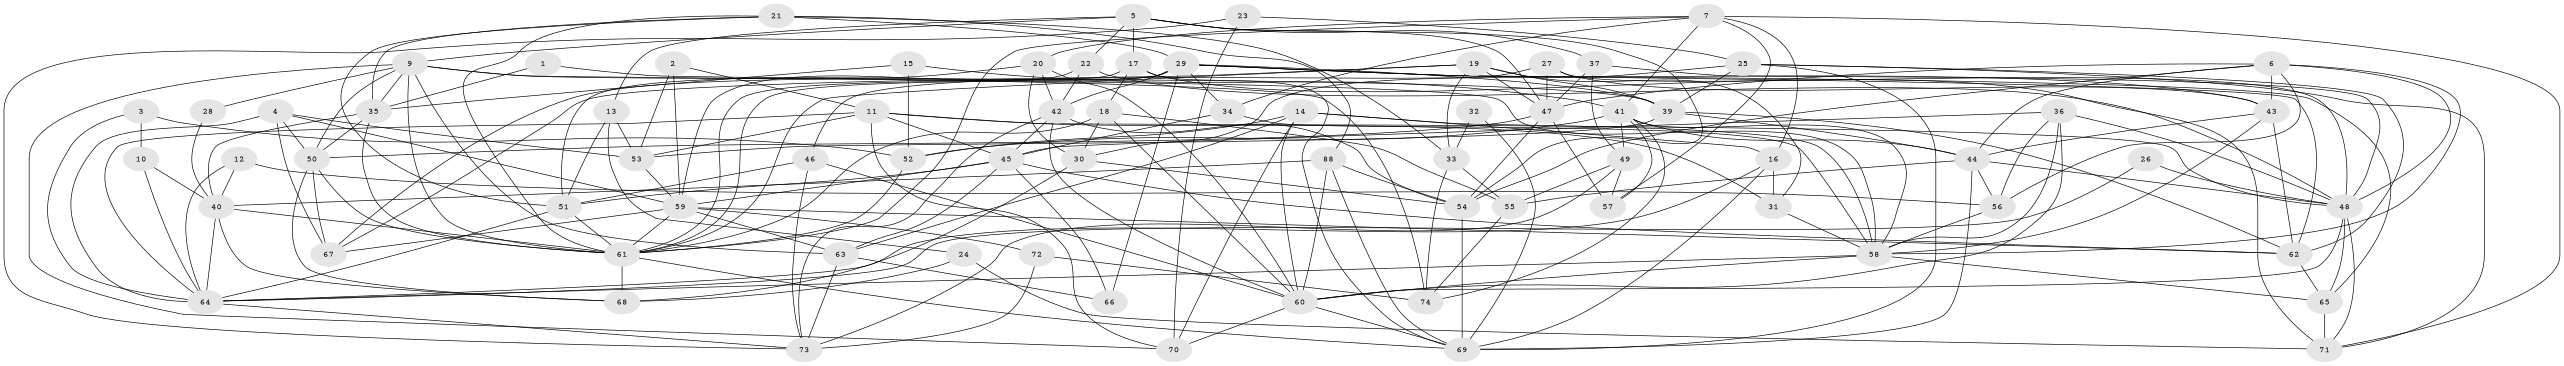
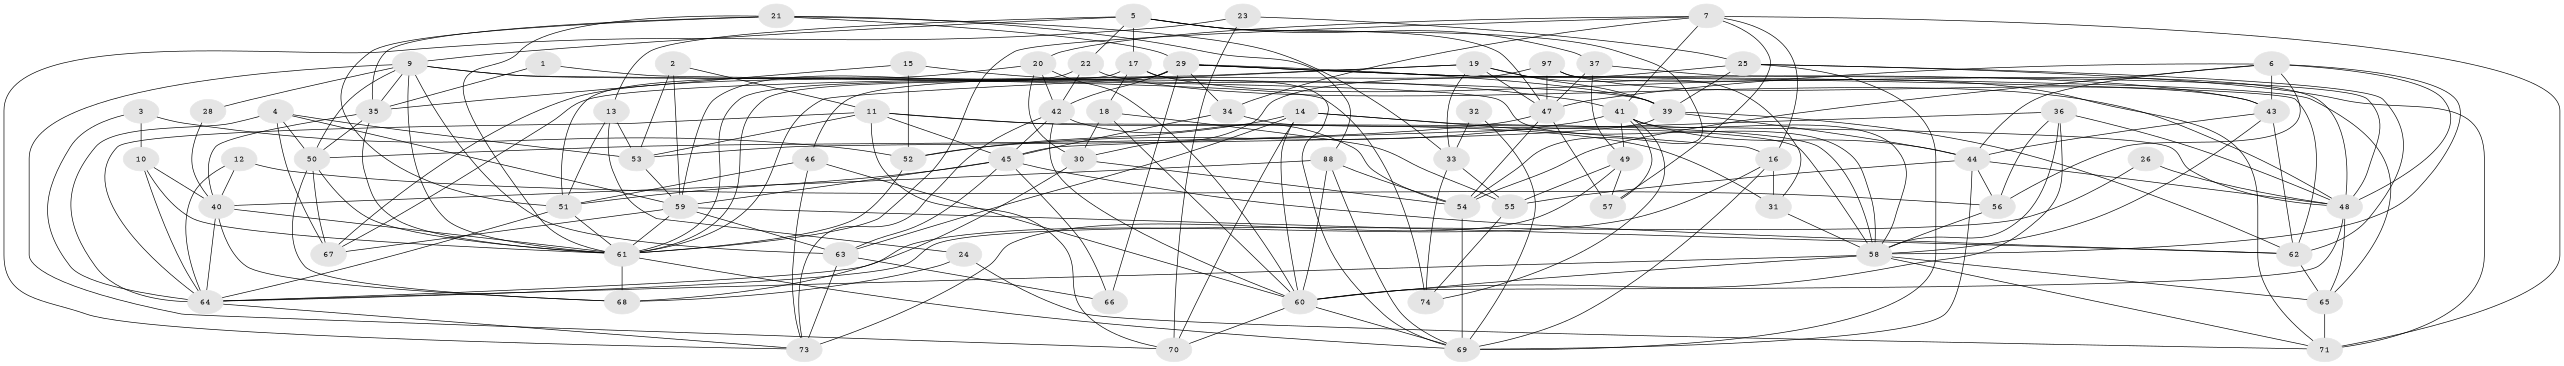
(1547, 64) -> (1547, 64)
(857, 162) -> (364, 240)
(1037, 254) -> none
(2354, 281) -> (2099, 302)
